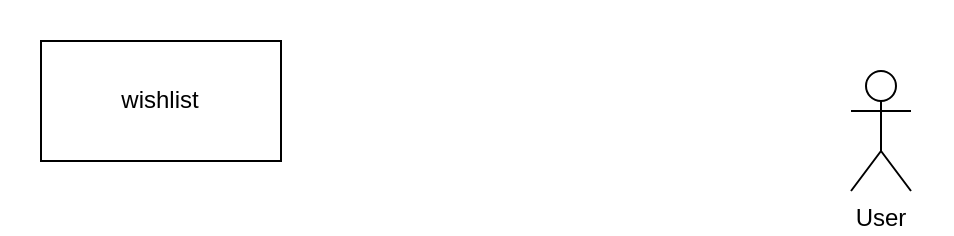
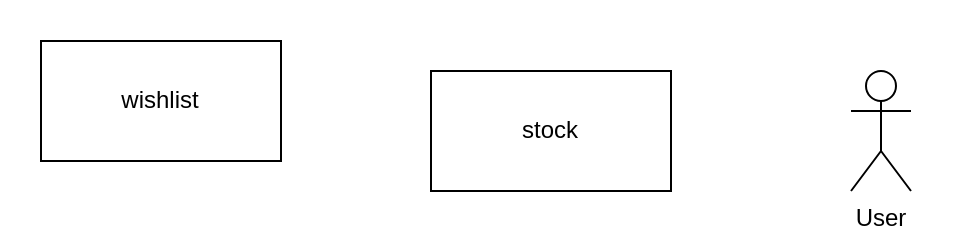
none -> (551, 131)
